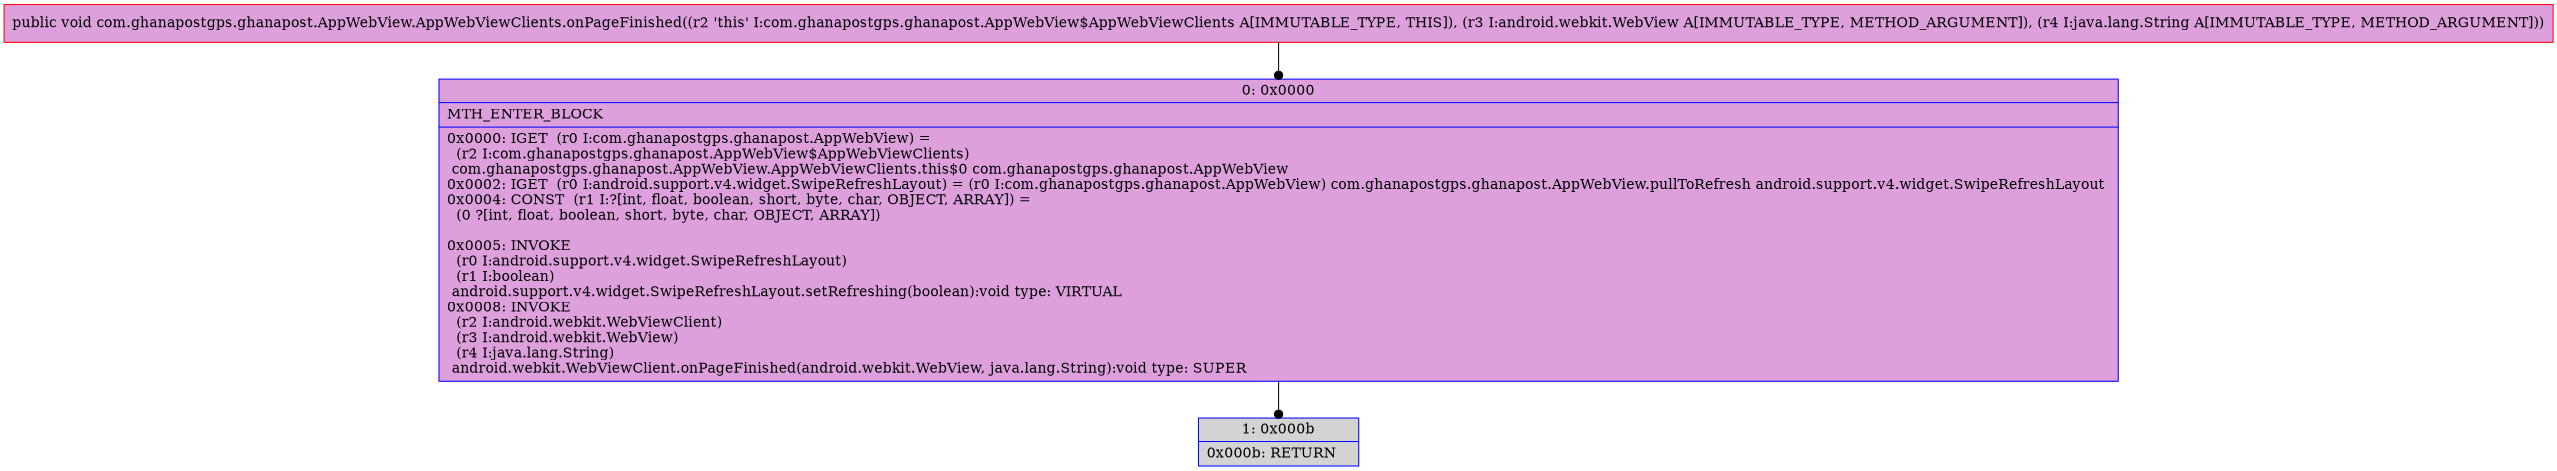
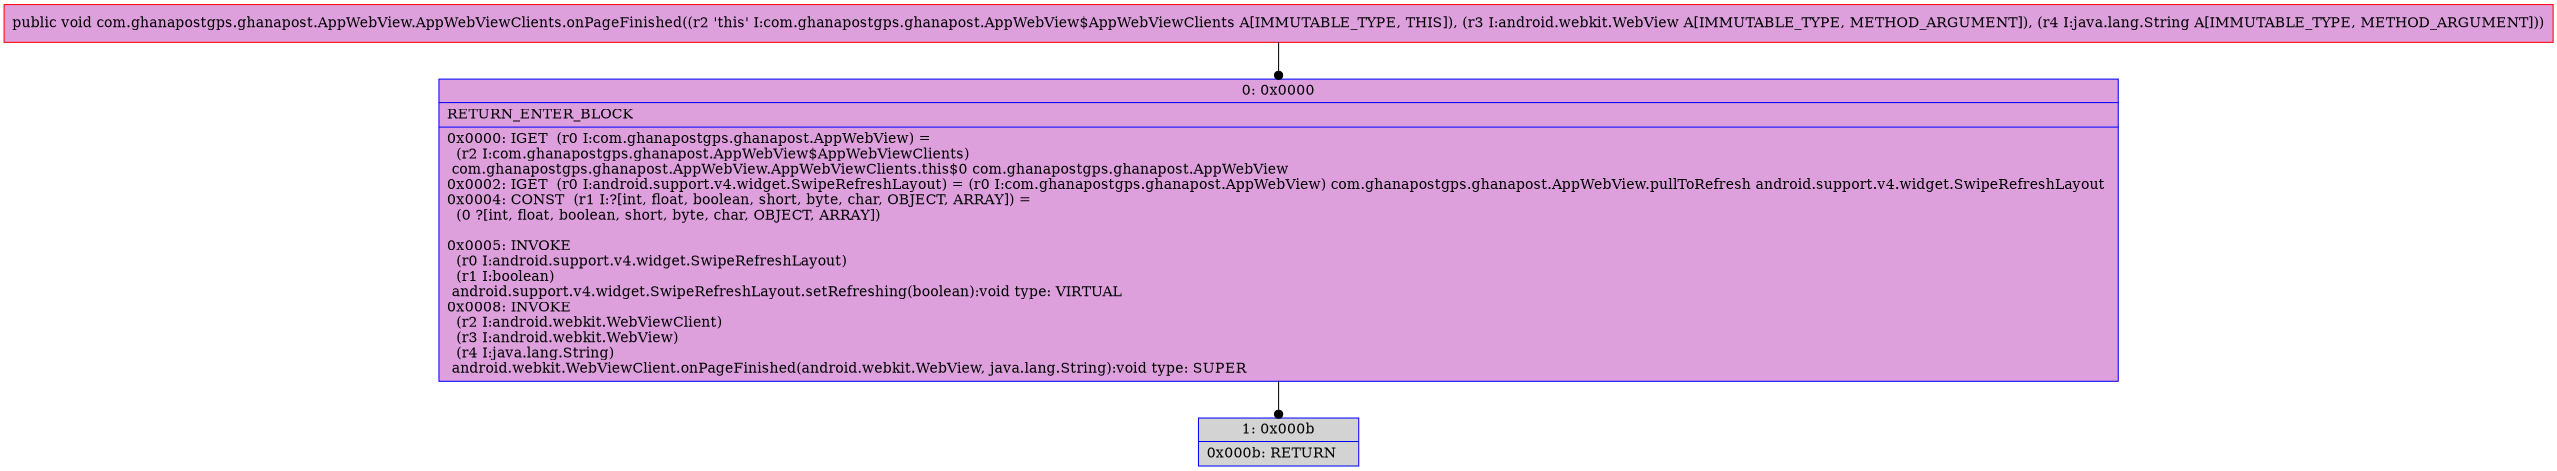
(526, 114) -> (541, 114)
